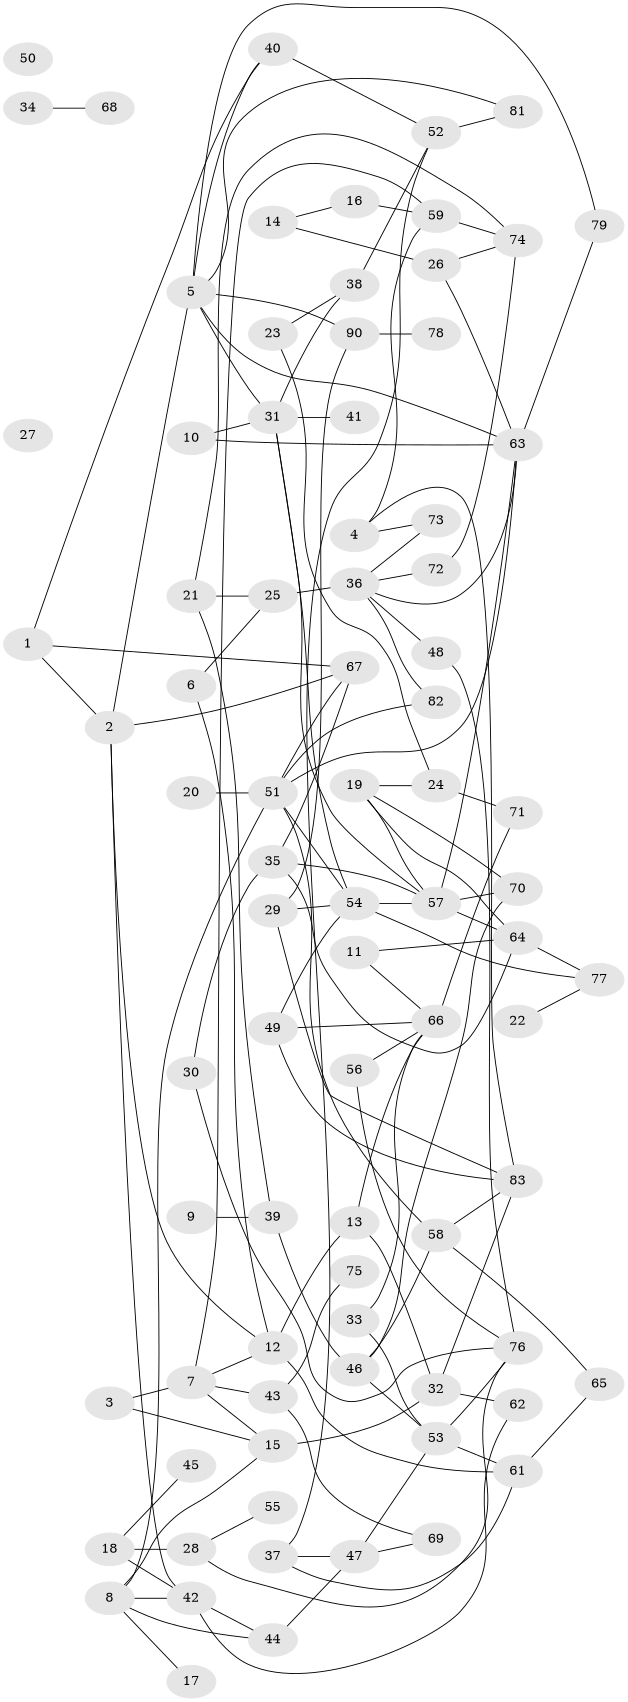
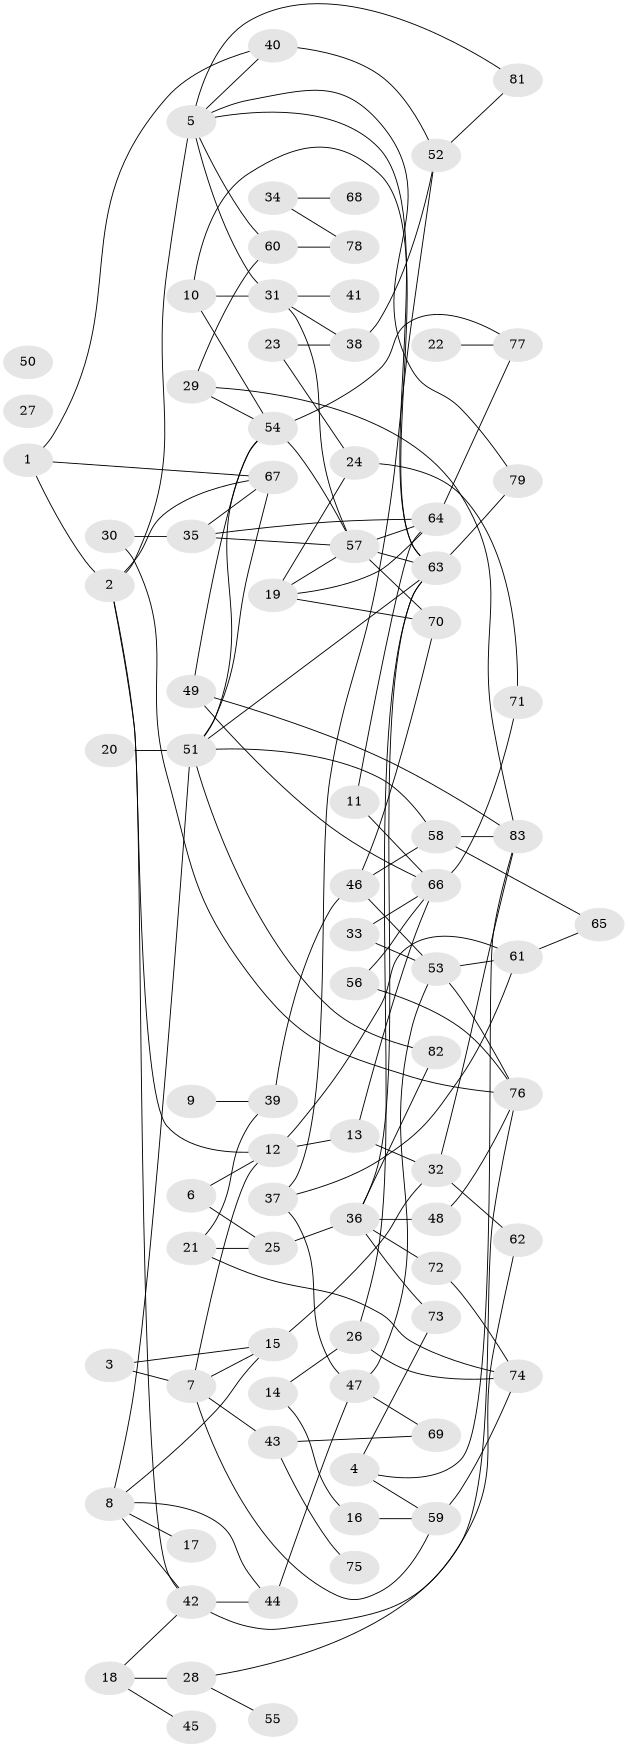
none -> (314, 223)
(355, 334) -> (273, 247)
(306, 662) -> (232, 362)
